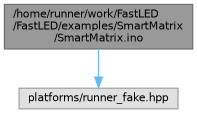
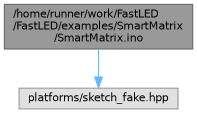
(99, 99) -> (99, 99)
